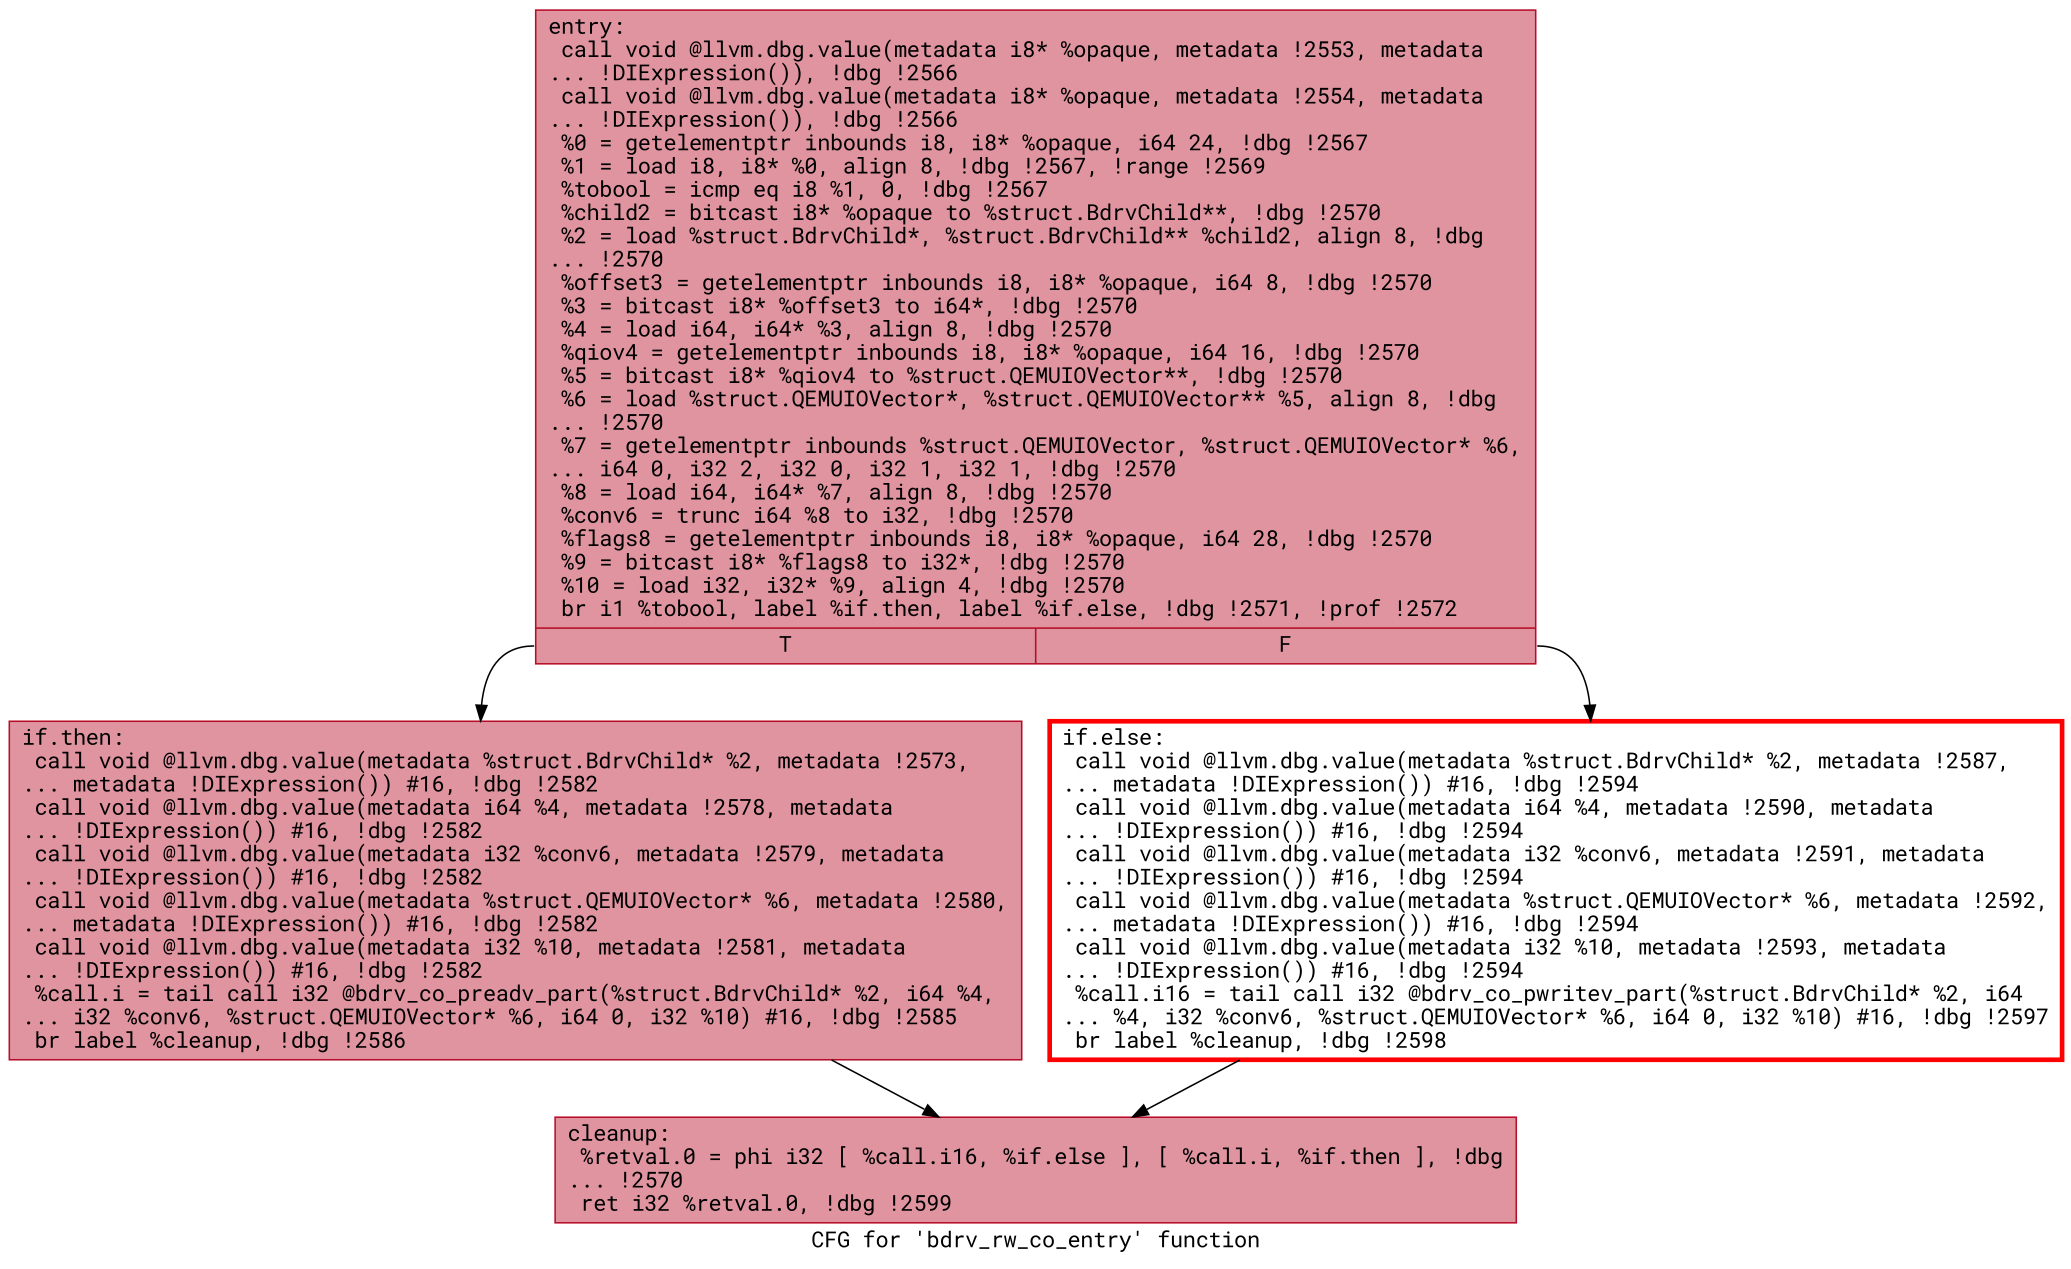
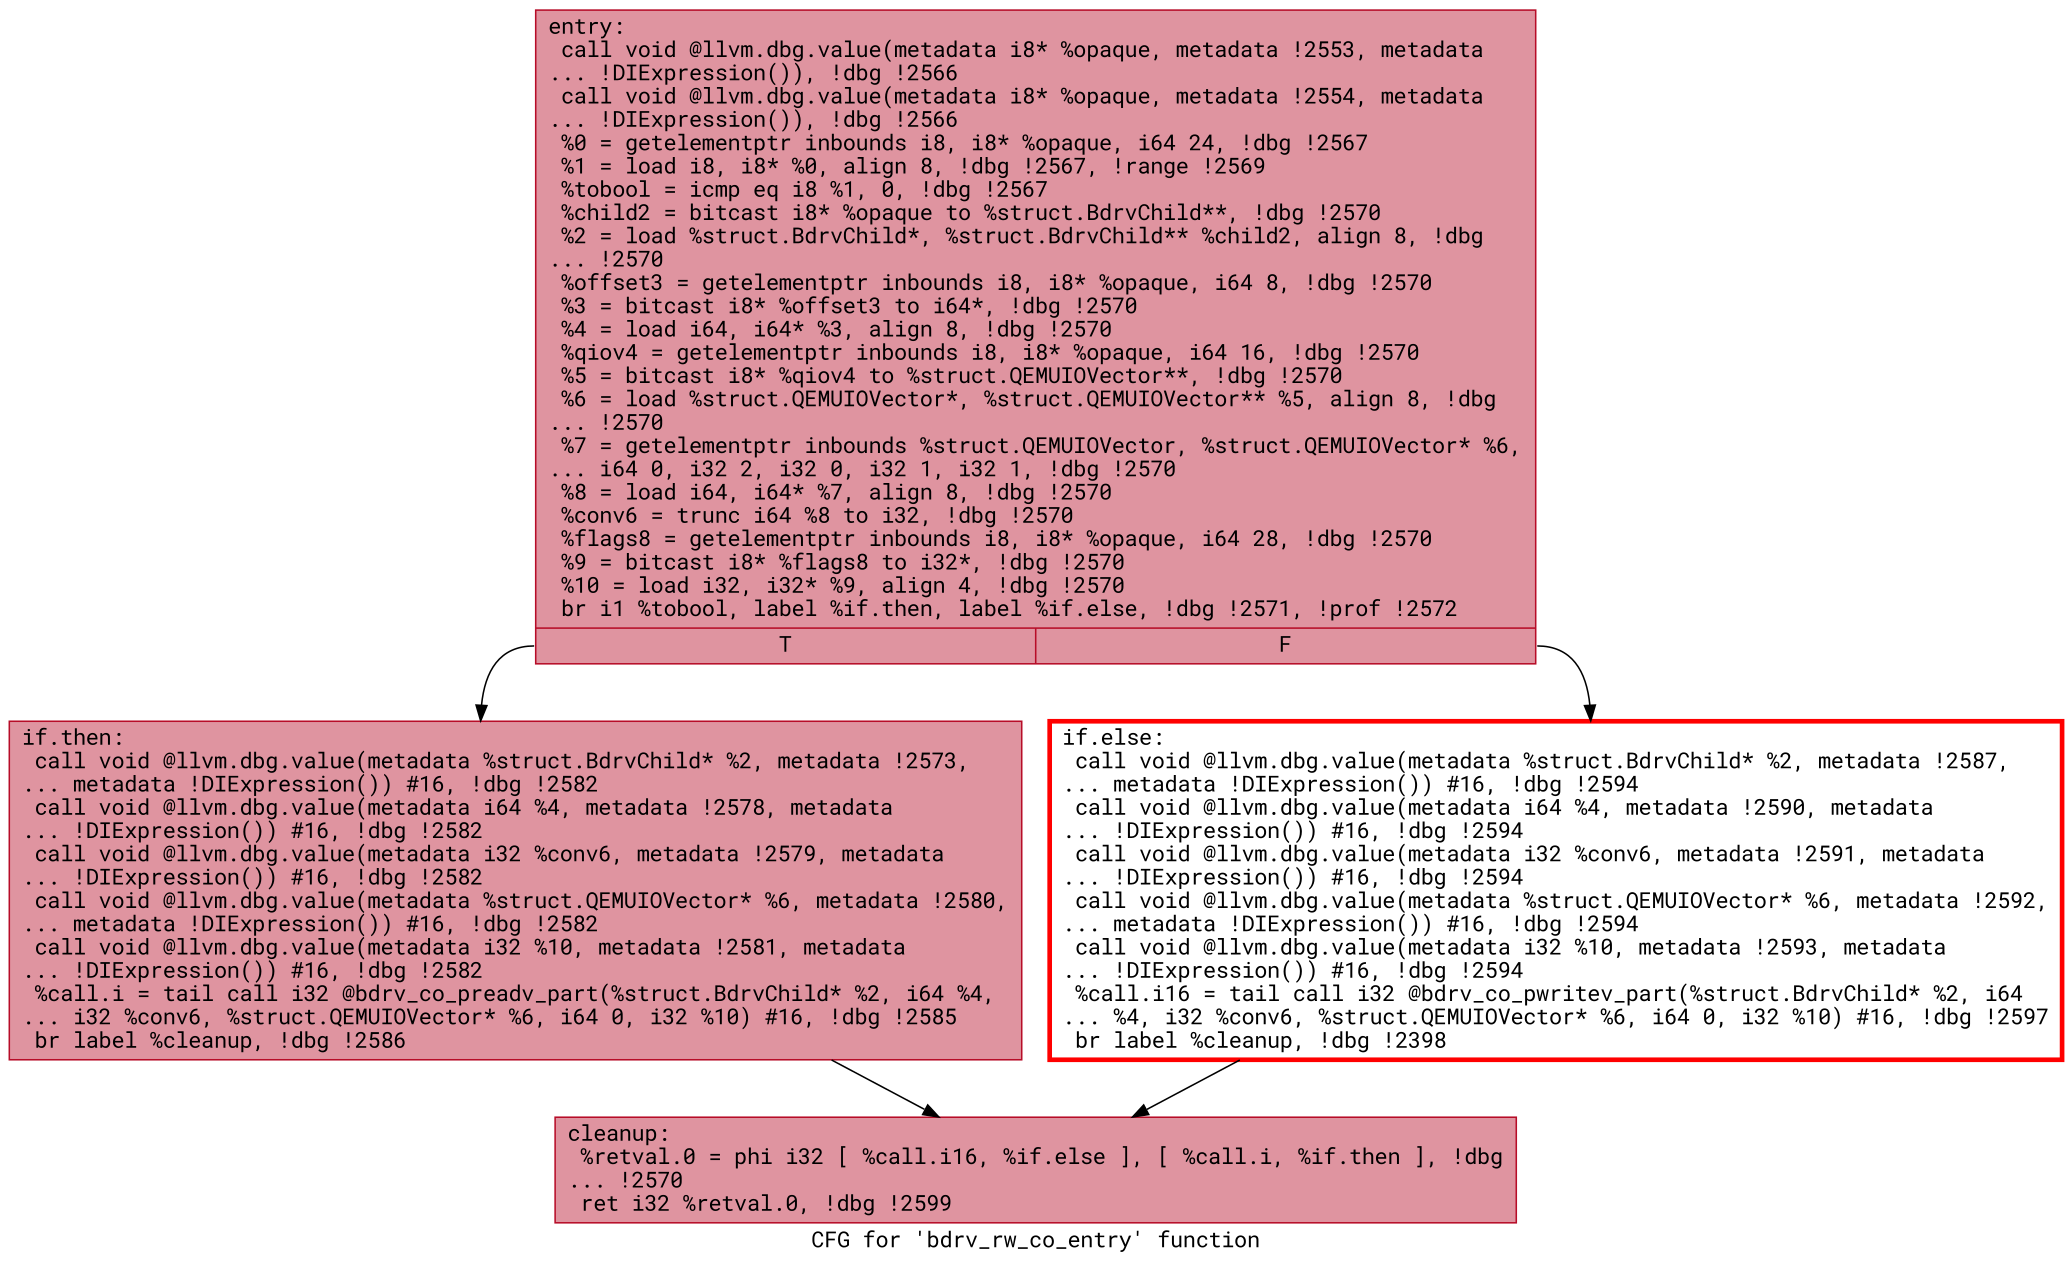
(1255, 1041) -> (1255, 1041)
